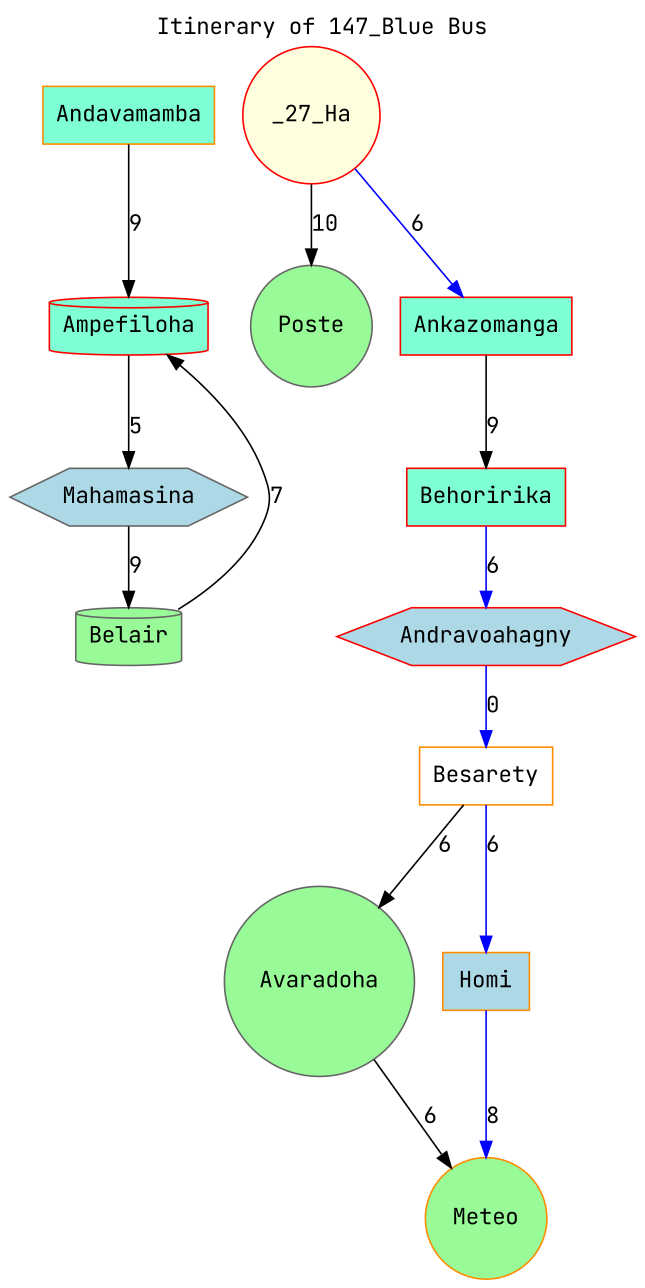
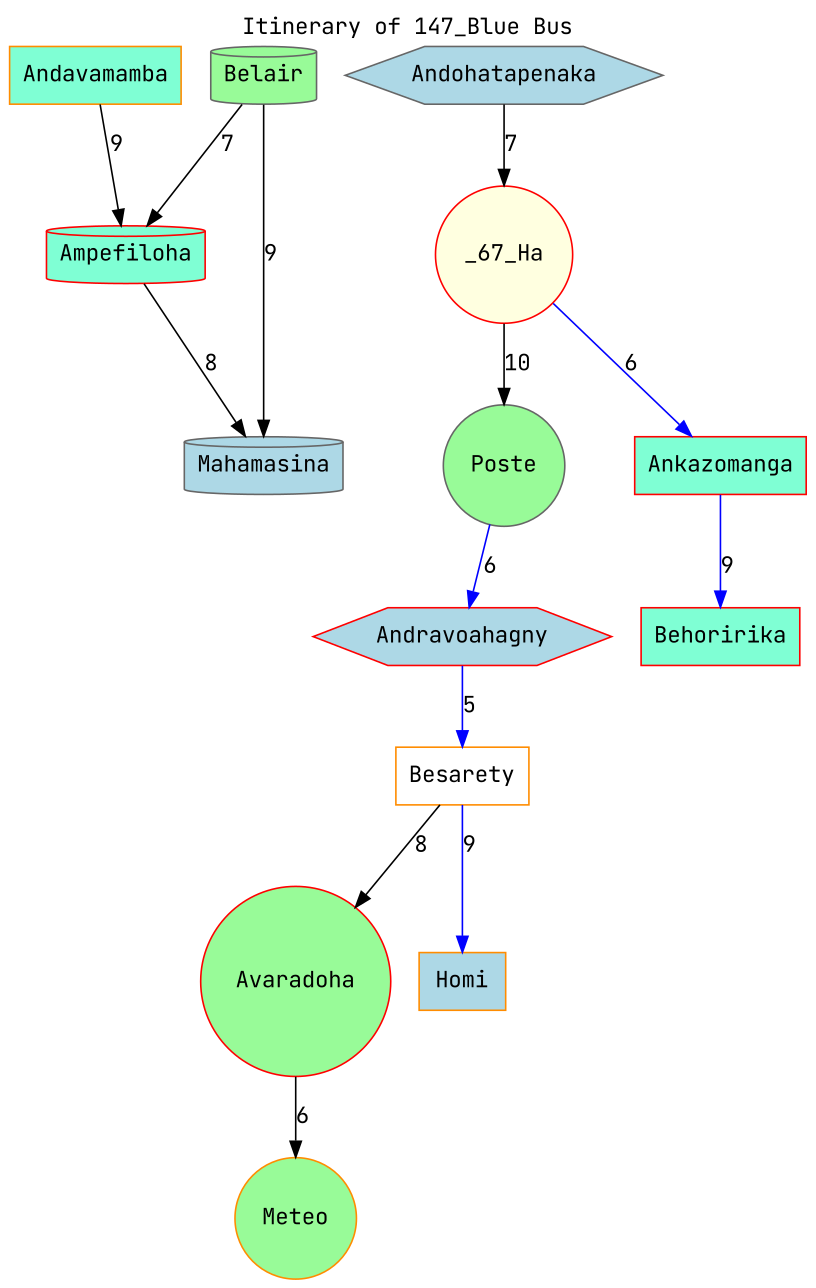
none -> (504, 75)
(311, 115) -> (504, 255)
(486, 404) -> (720, 543)
(136, 427) -> (212, 364)
(129, 497) -> (264, 466)
(129, 559) -> (264, 263)
(486, 559) -> (482, 558)
(493, 706) -> (470, 706)
(445, 846) -> (422, 846)
(493, 846) -> (470, 846)
(319, 981) -> (296, 981)
(486, 1076) -> none
